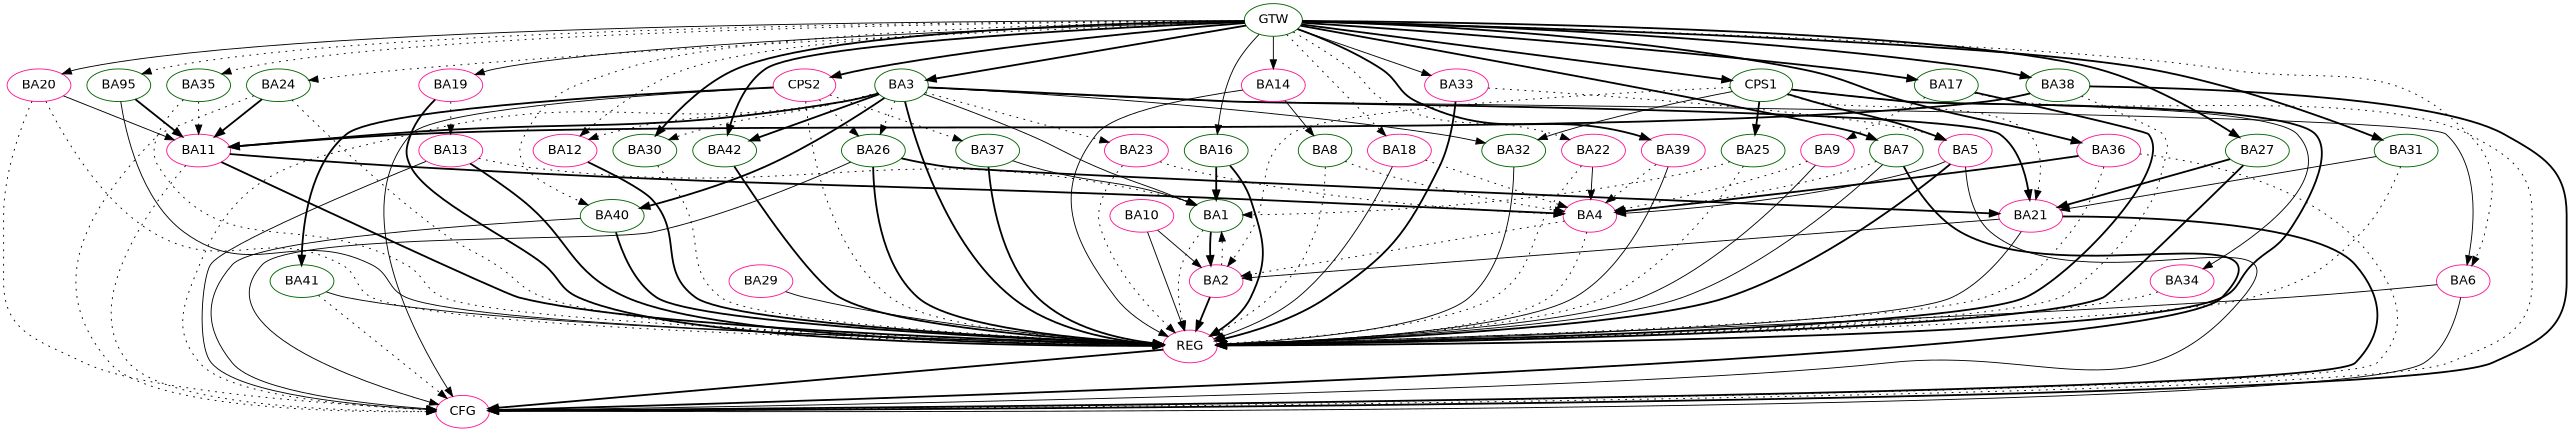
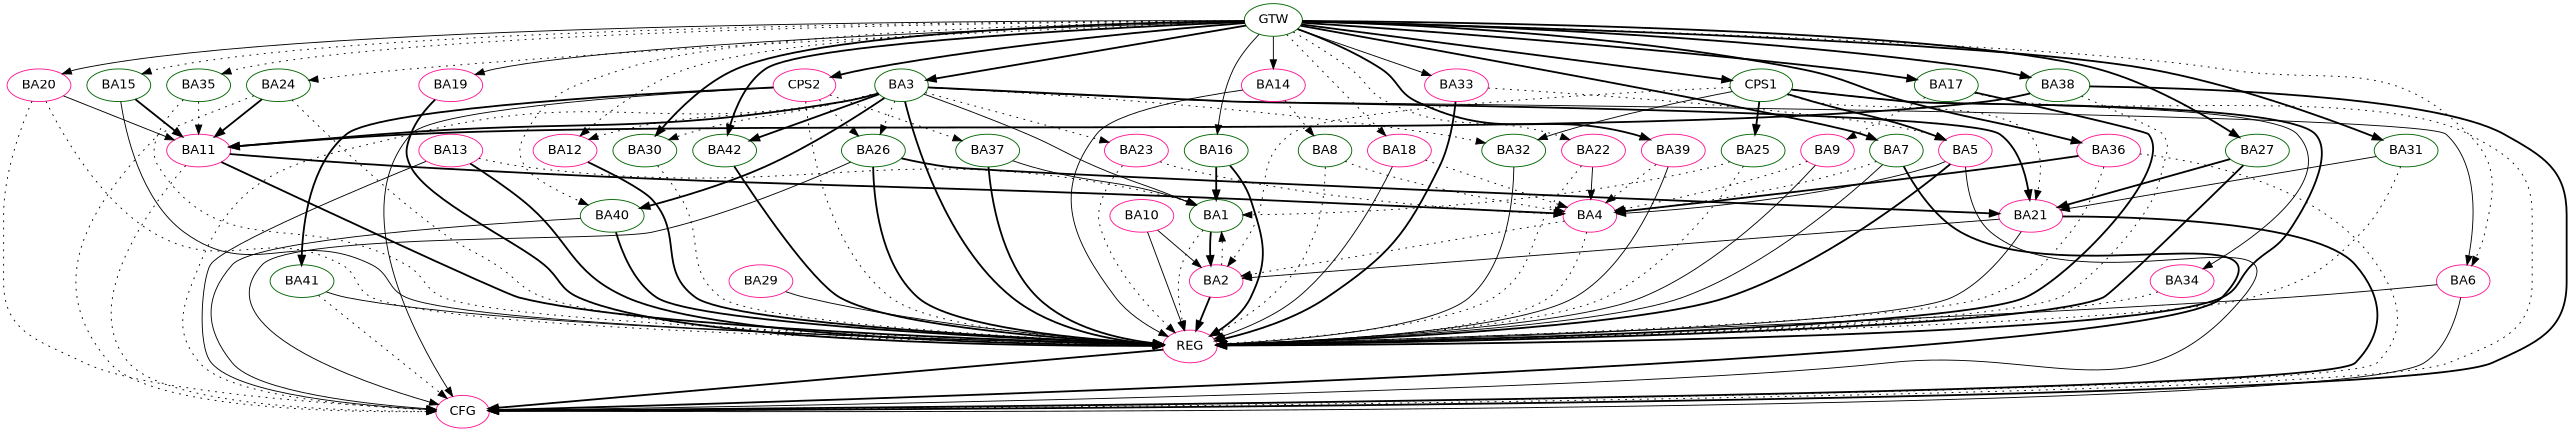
(119, 85) -> (119, 85)
(1203, 107) -> (1203, 107)
(1293, 110) -> (1293, 110)
(451, 113) -> none
